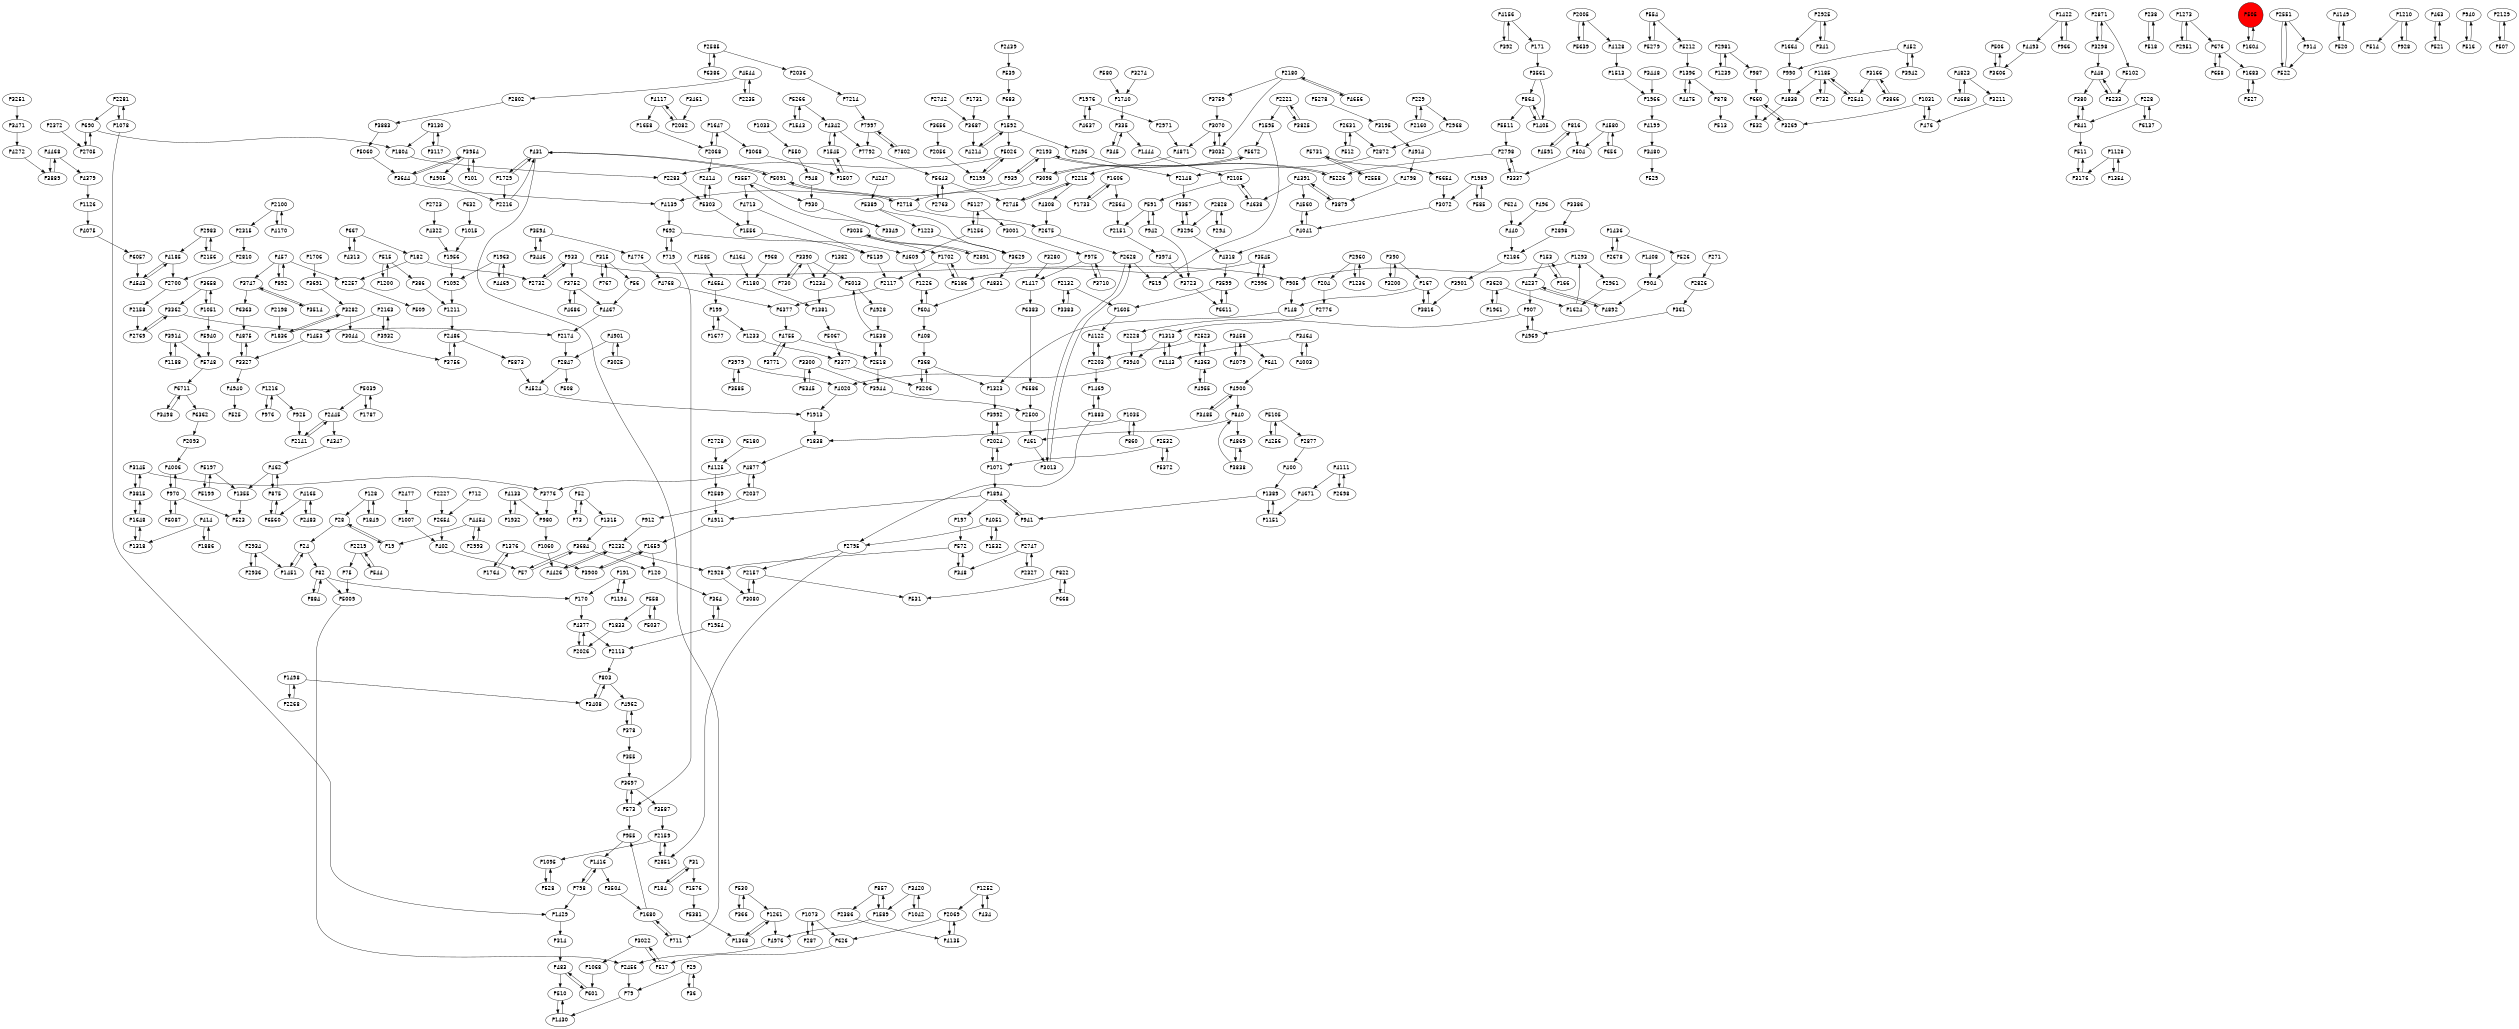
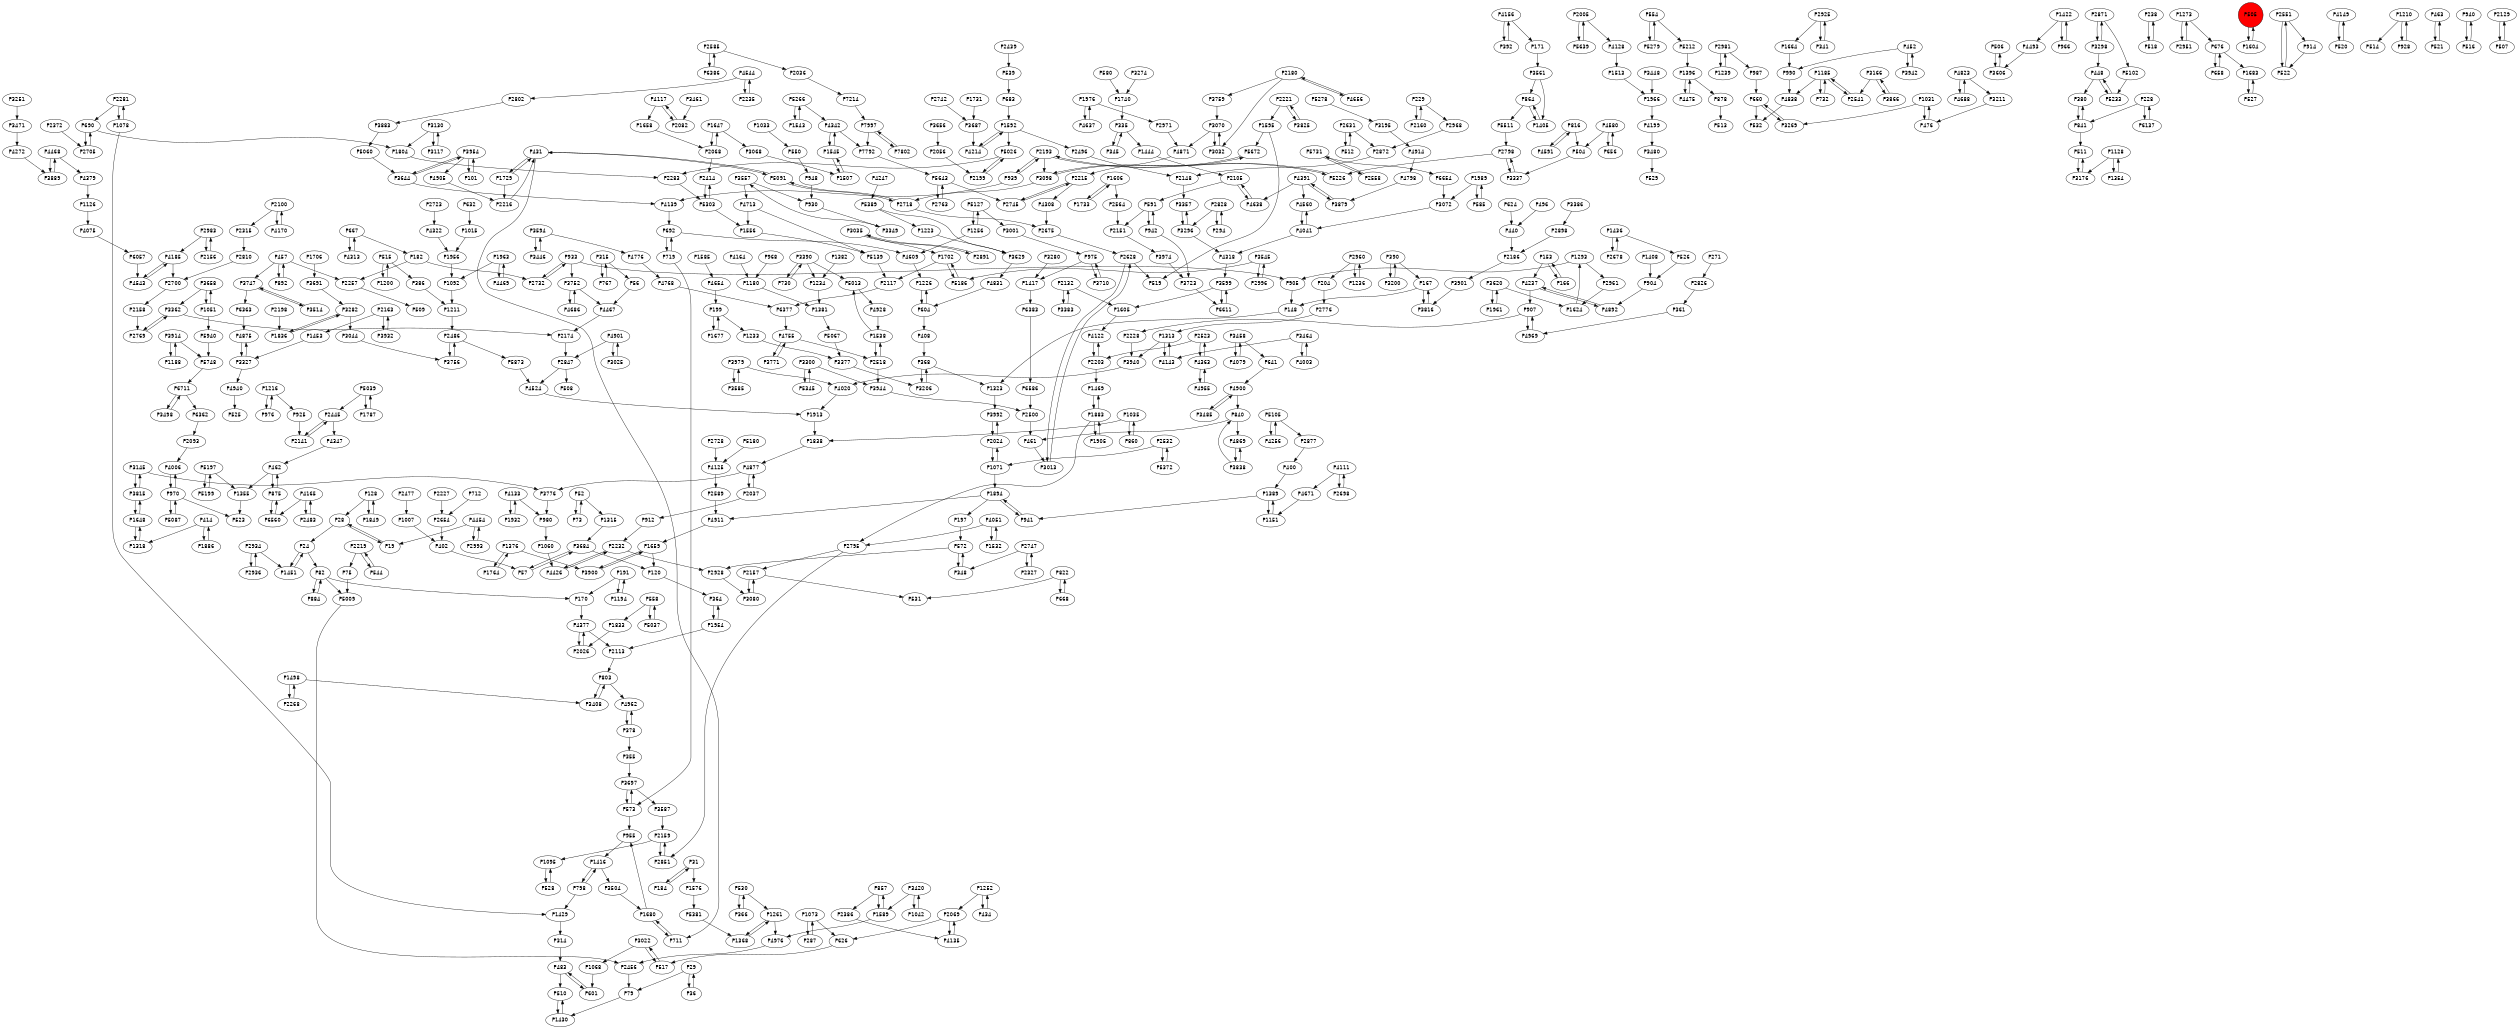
none -> (1098, 442)
